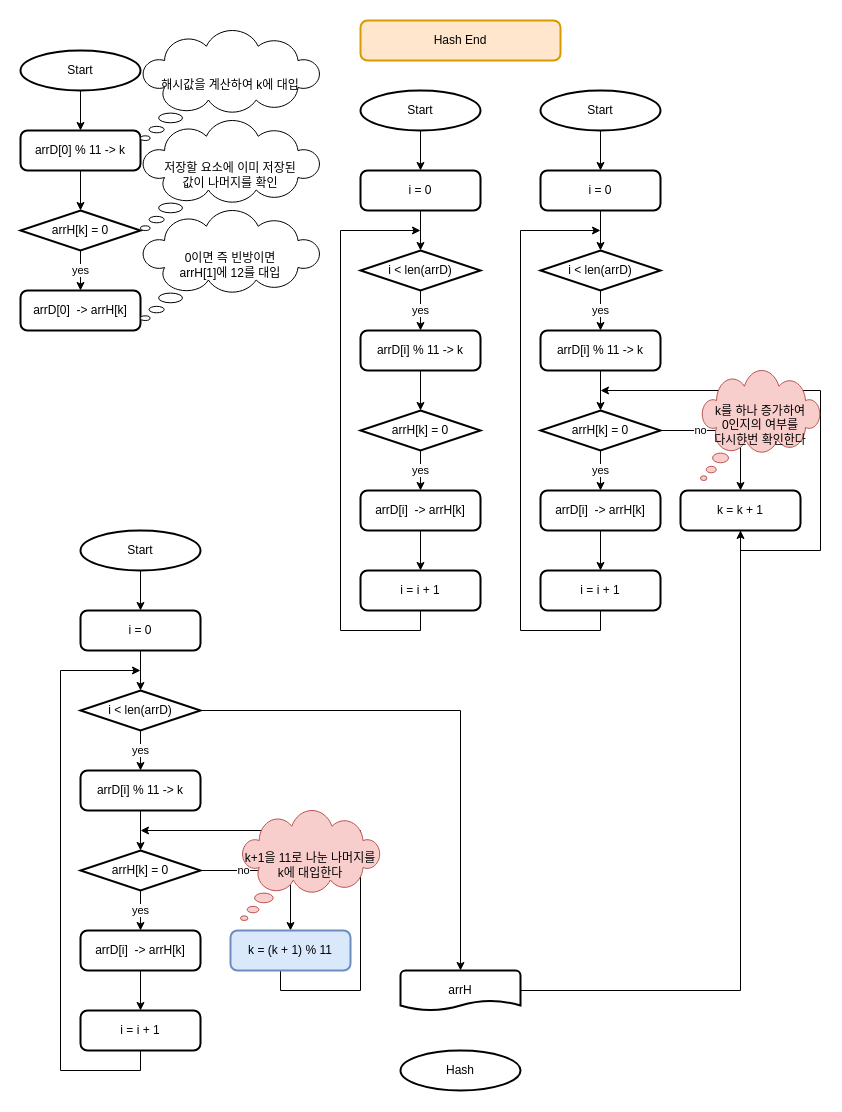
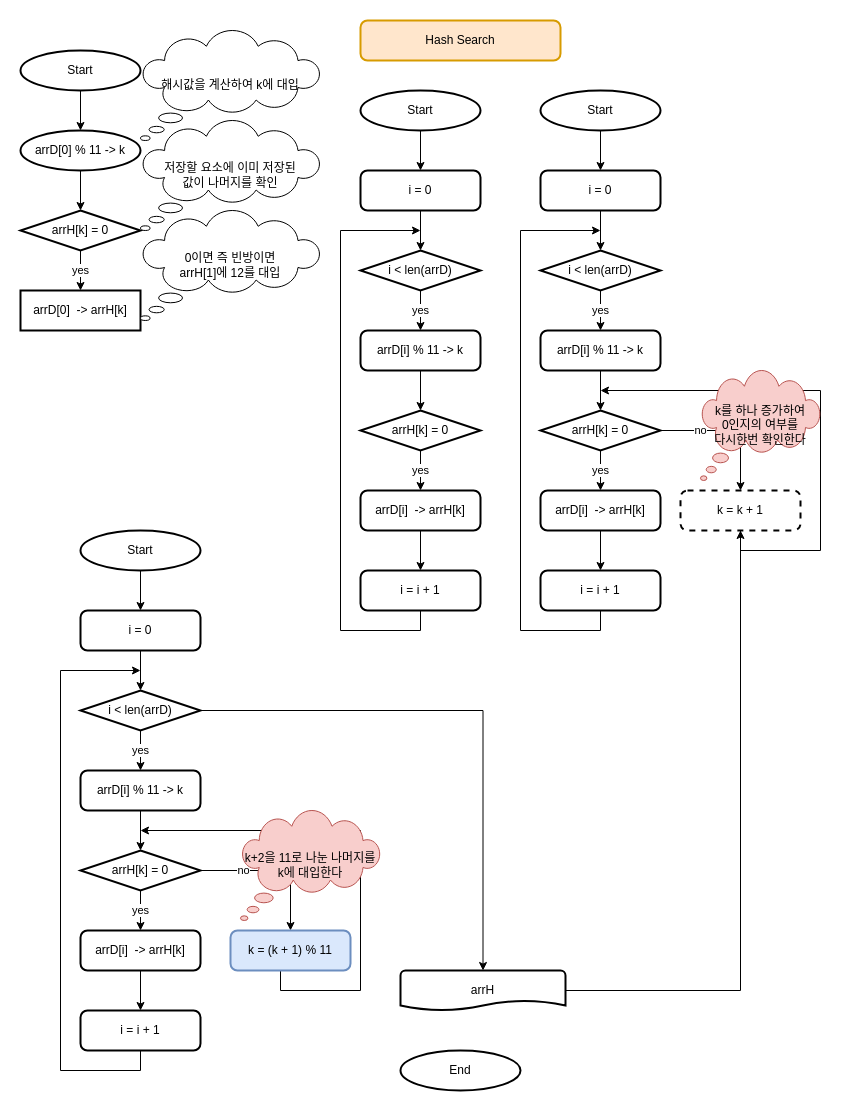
(461, 41) -> (461, 41)
(81, 151) -> (81, 151)
(81, 311) -> (81, 311)
(741, 511) -> (741, 511)
(311, 866) -> (311, 866)
(461, 991) -> (483, 991)
(461, 1071) -> (461, 1071)
